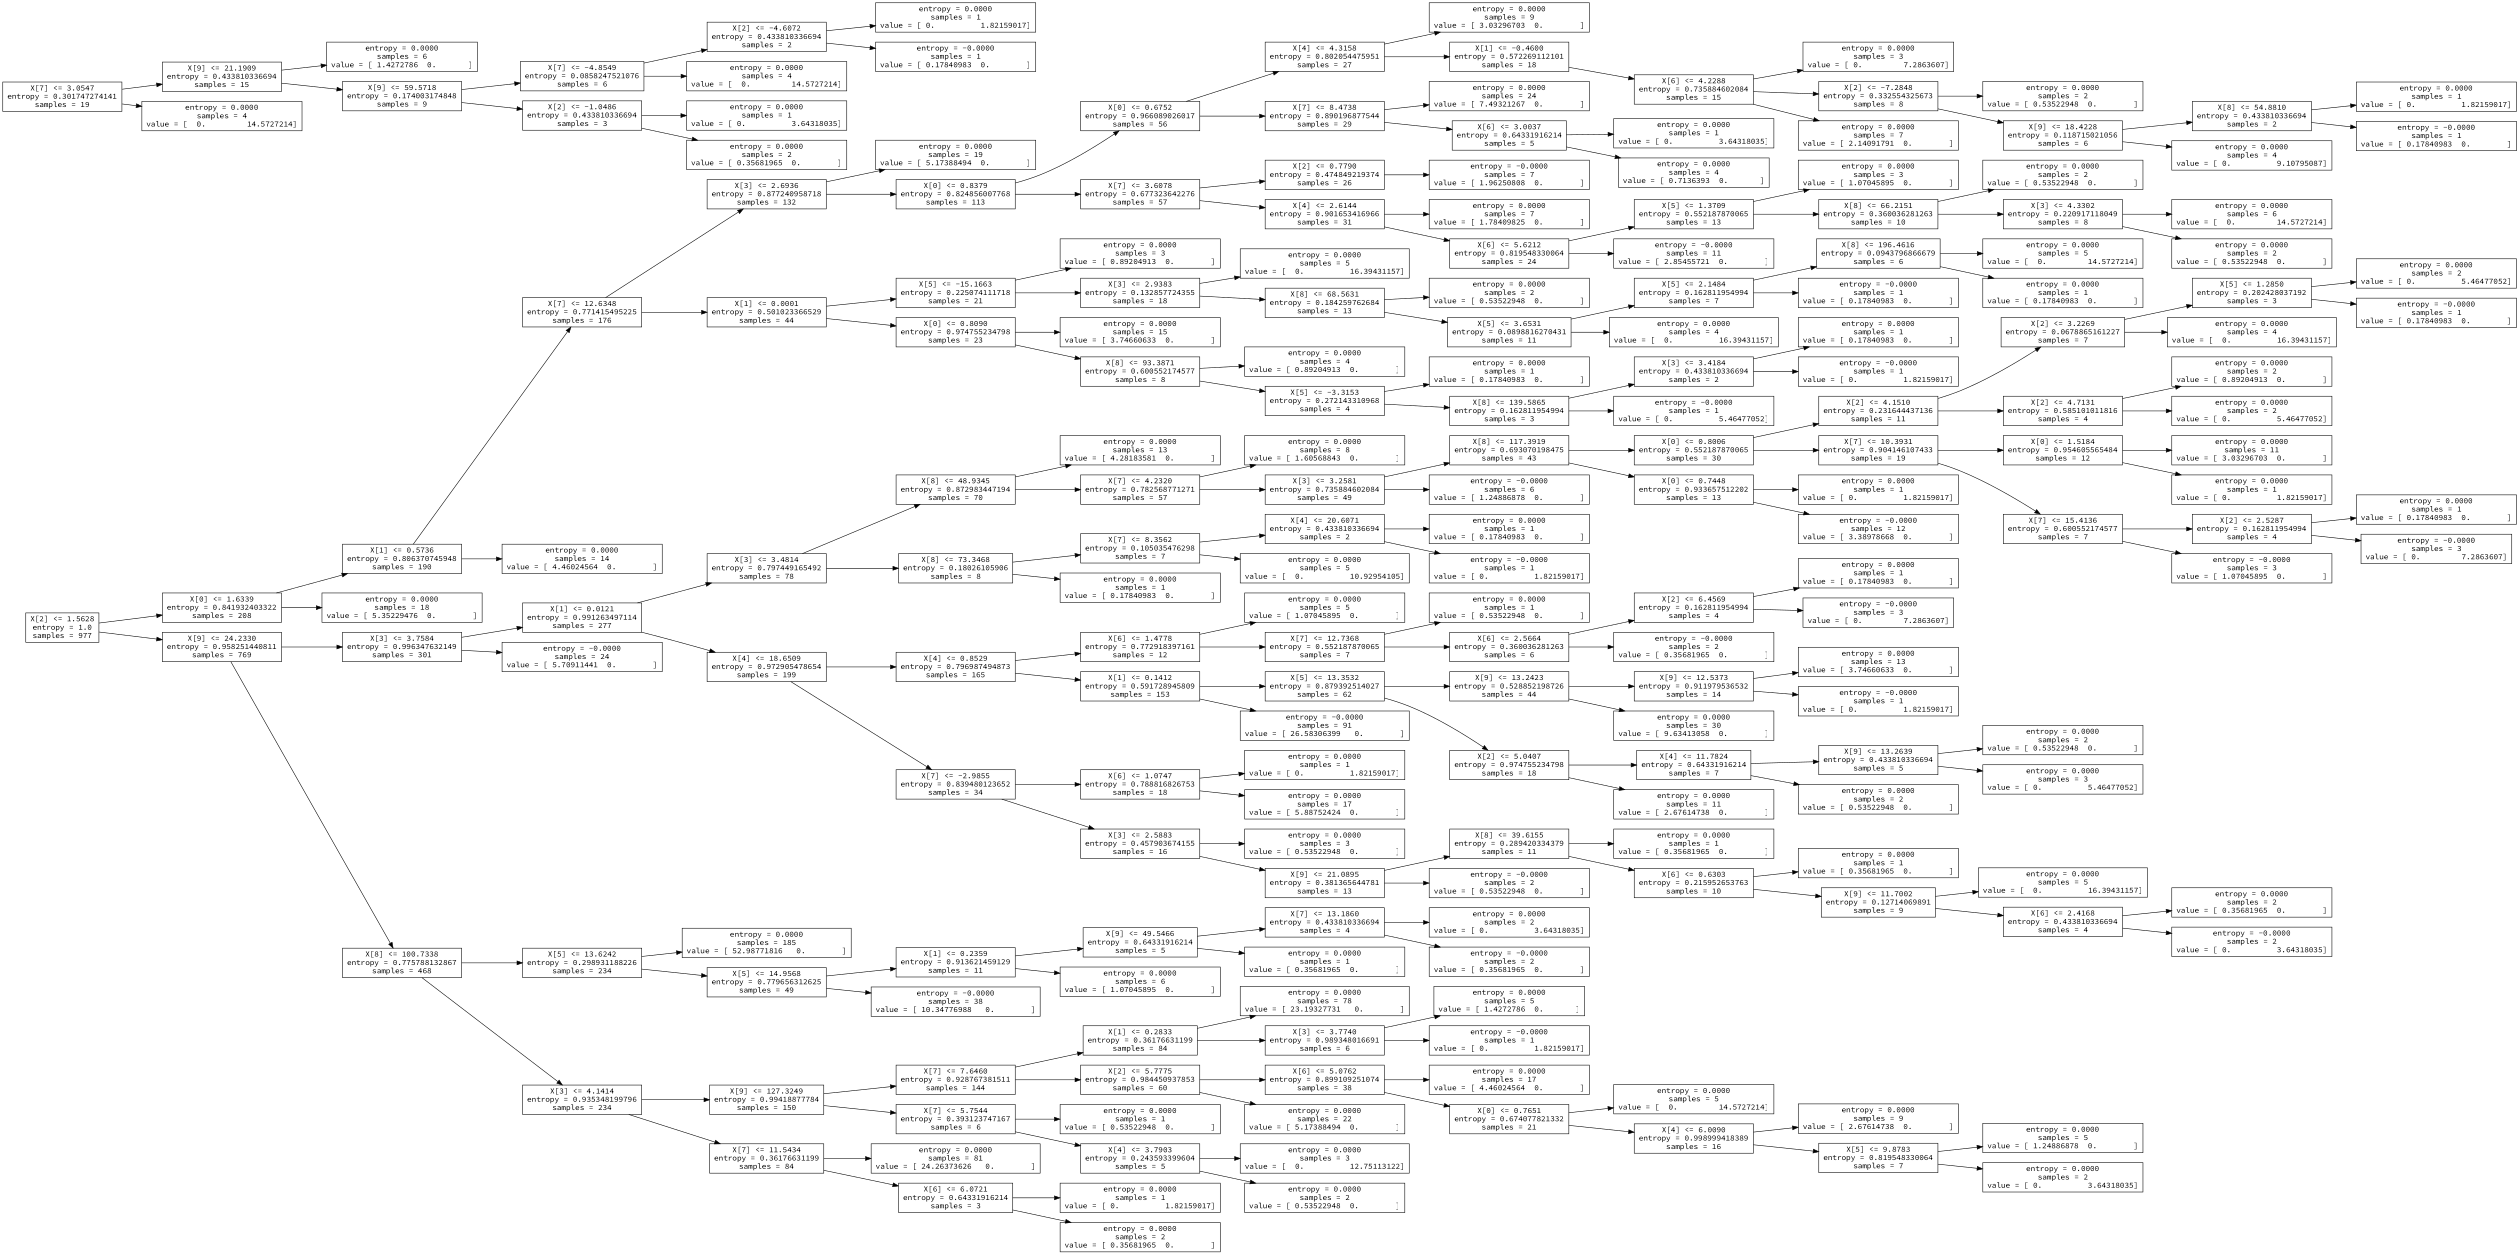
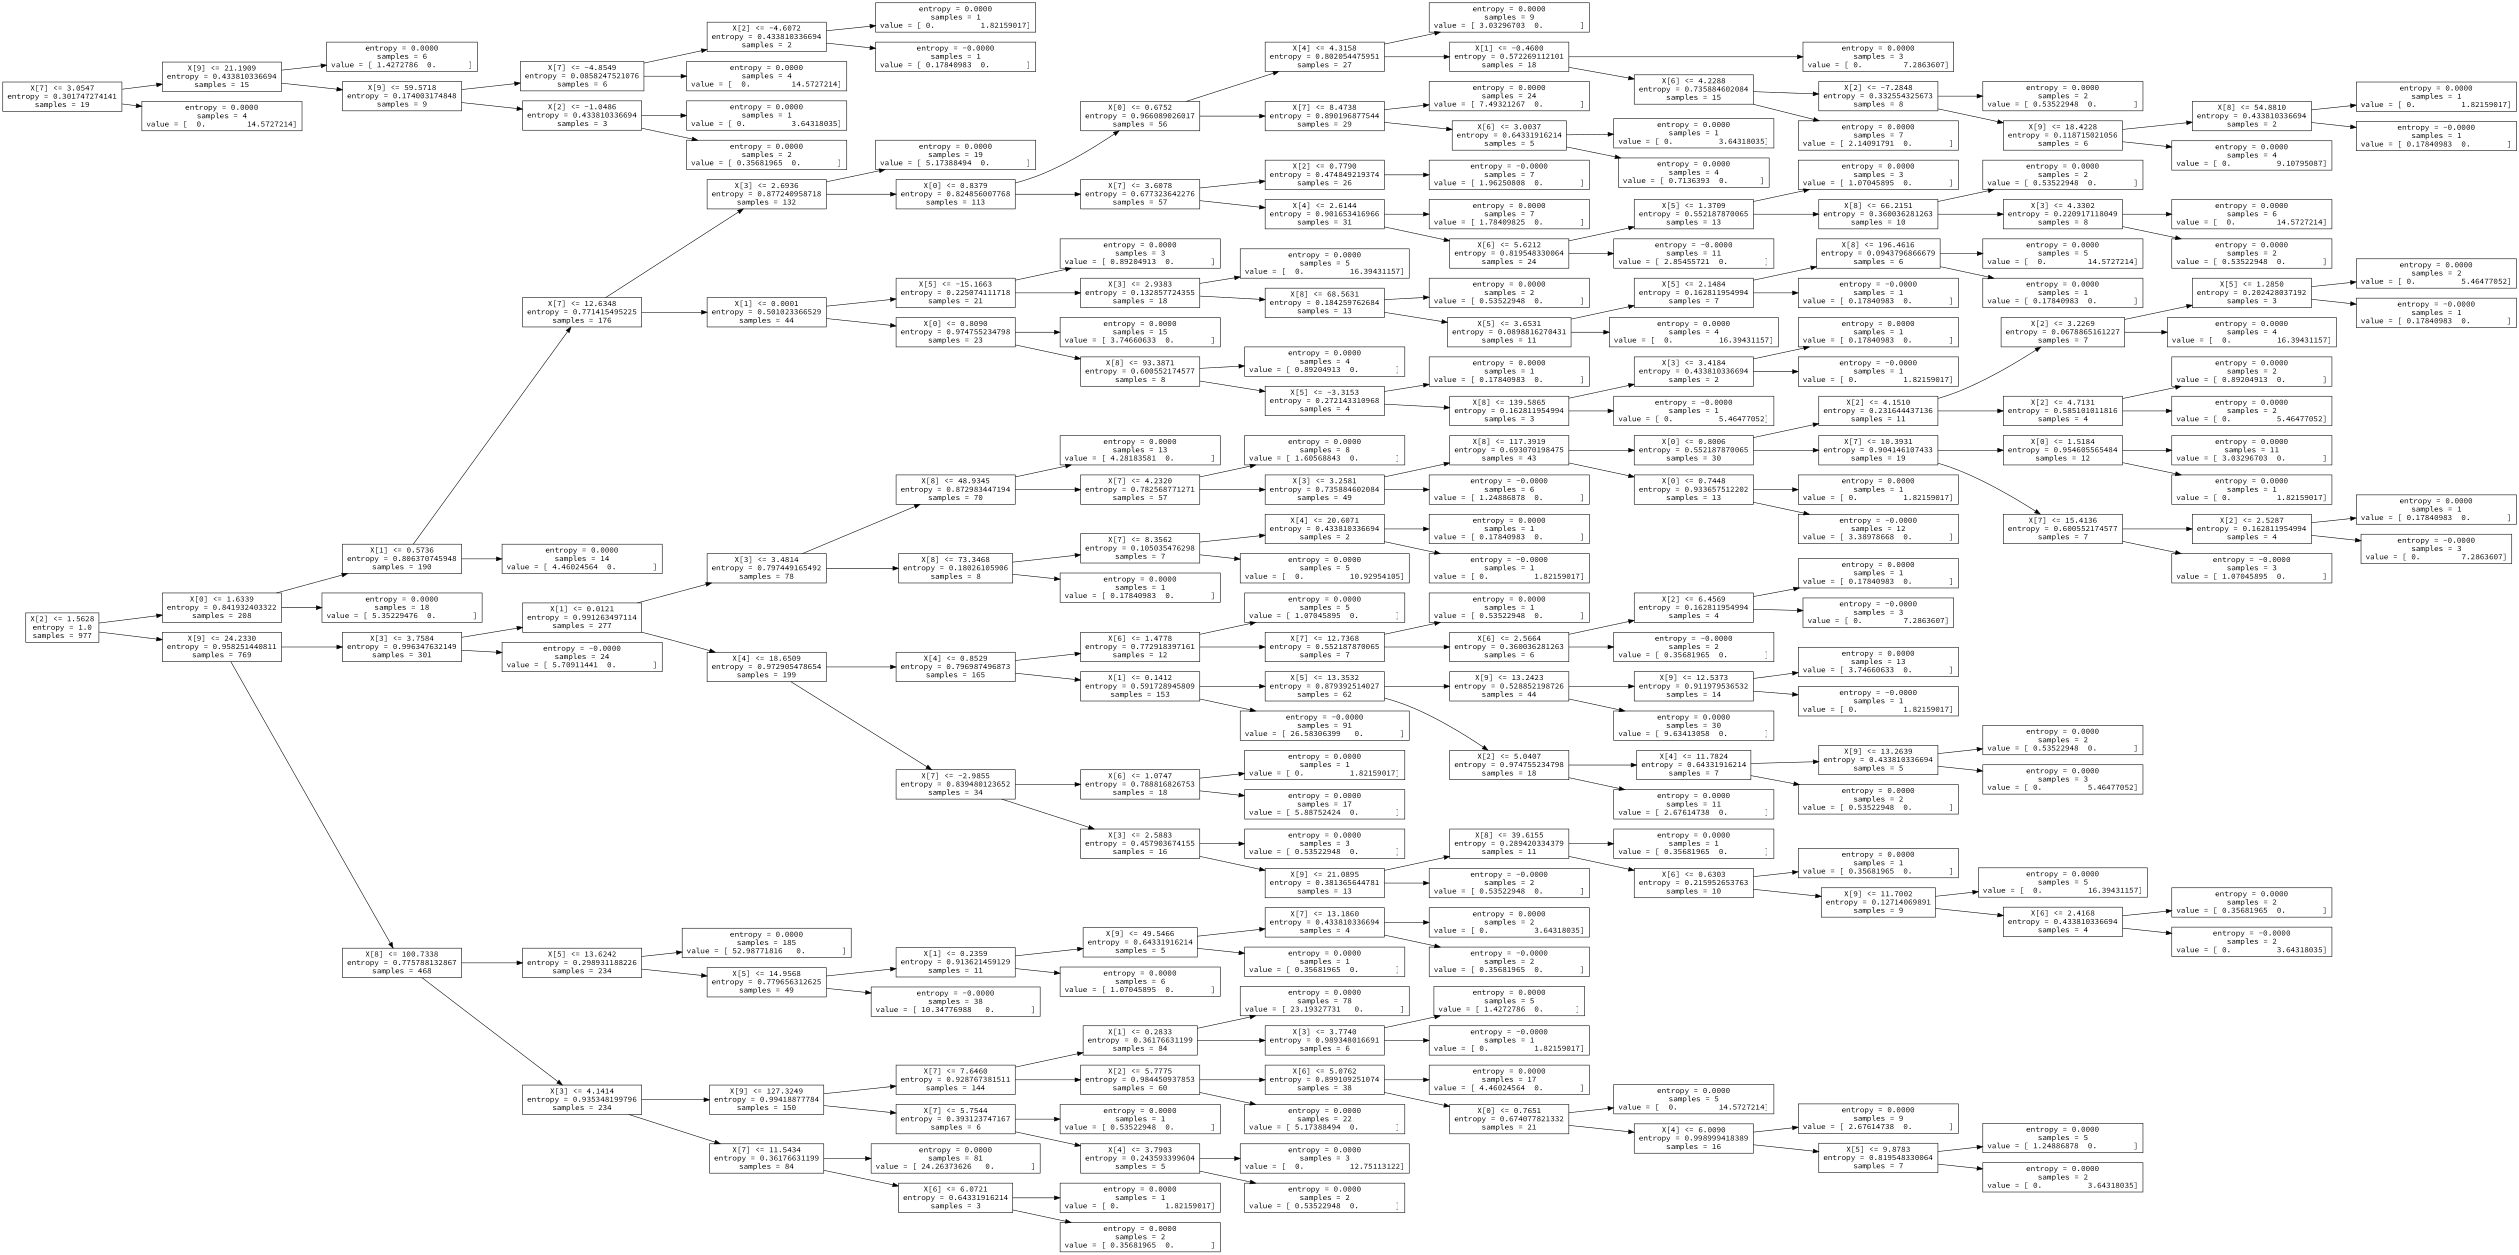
(1775, 75) -> (1683, 57)
(956, 667) -> (956, 667)
